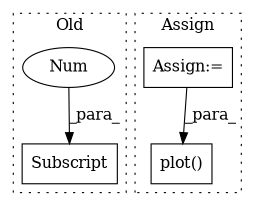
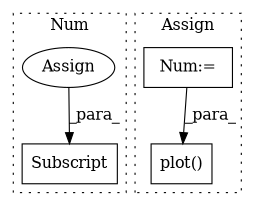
(70, 26) -> (70, 26)
(69, 68) -> (69, 68)
(188, 68) -> (188, 68)
